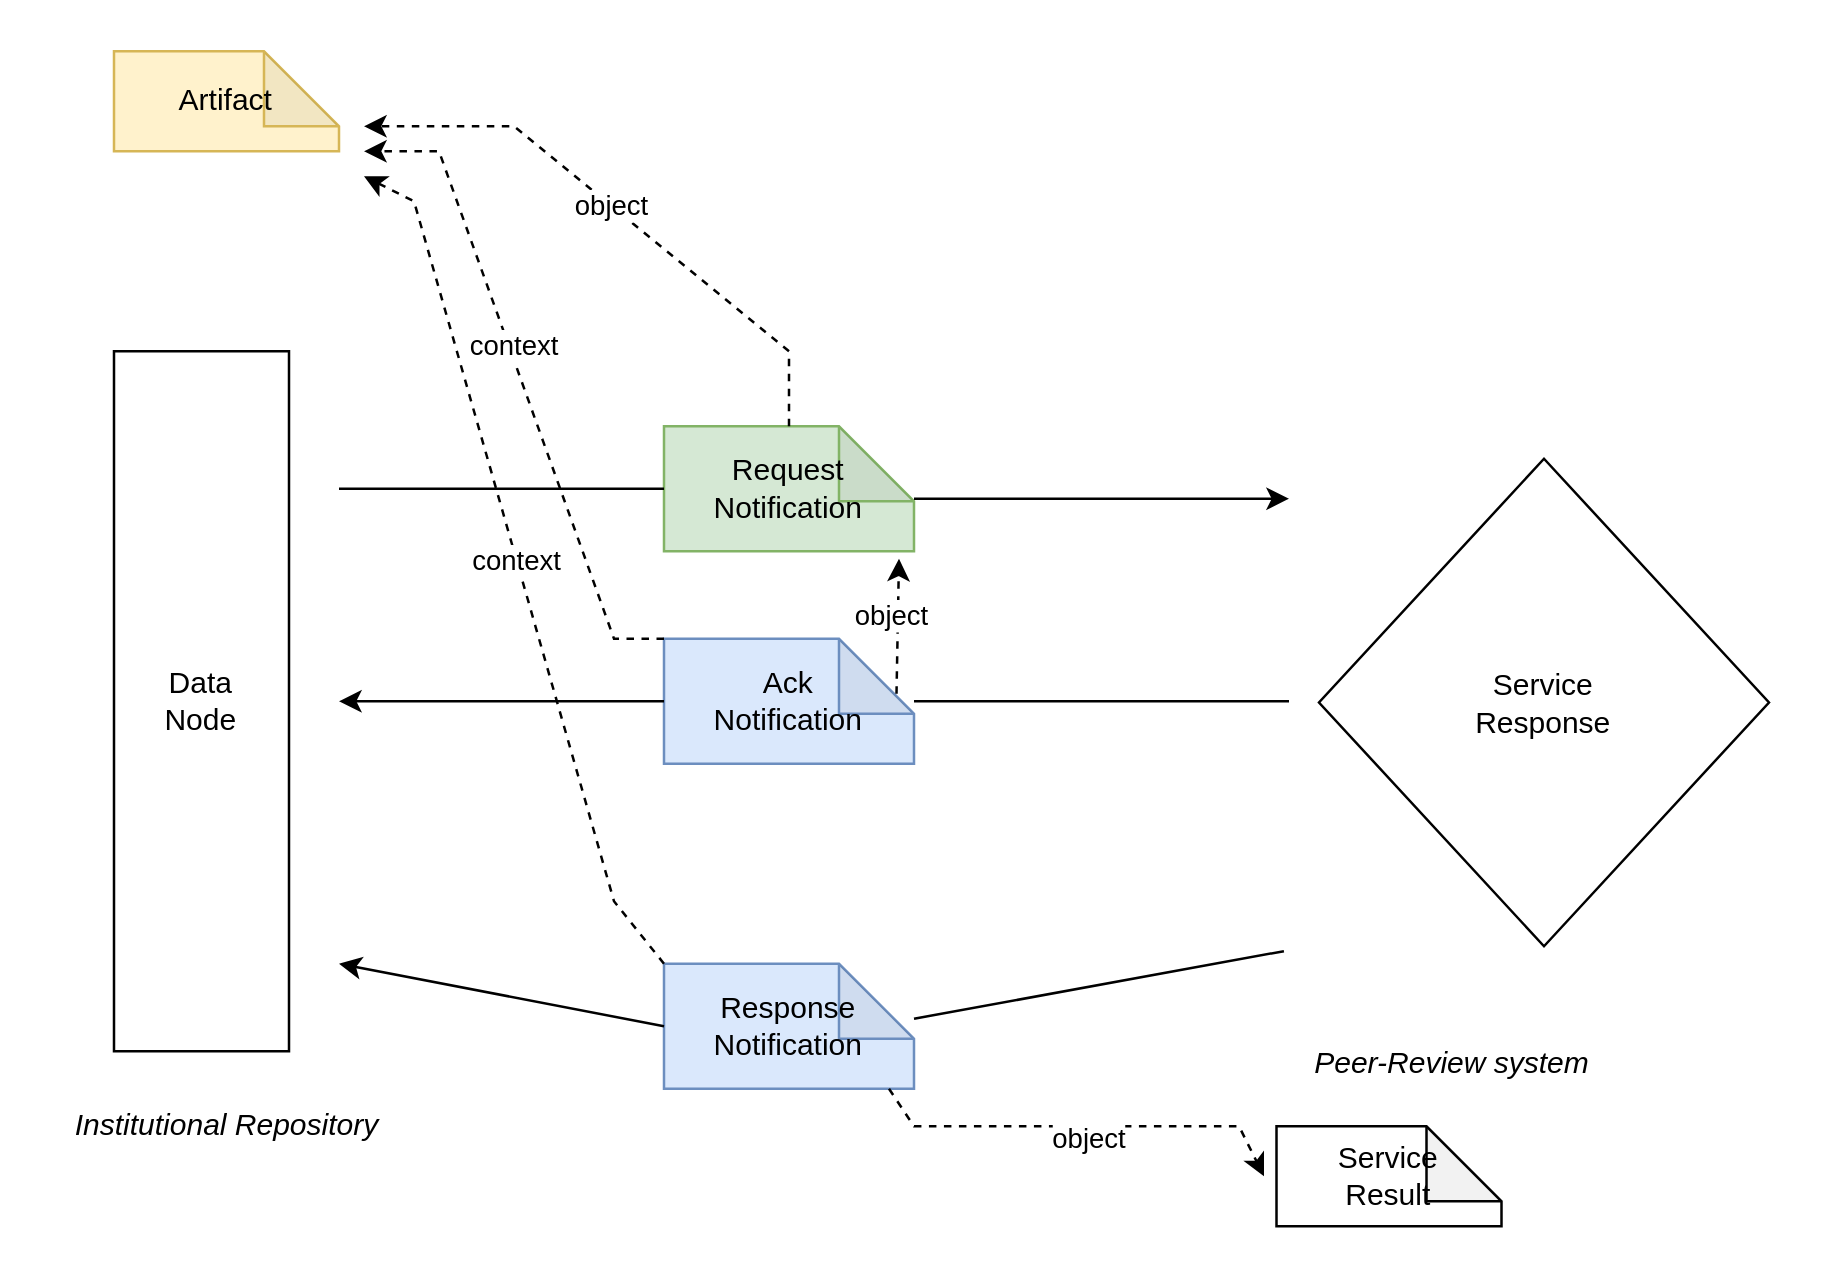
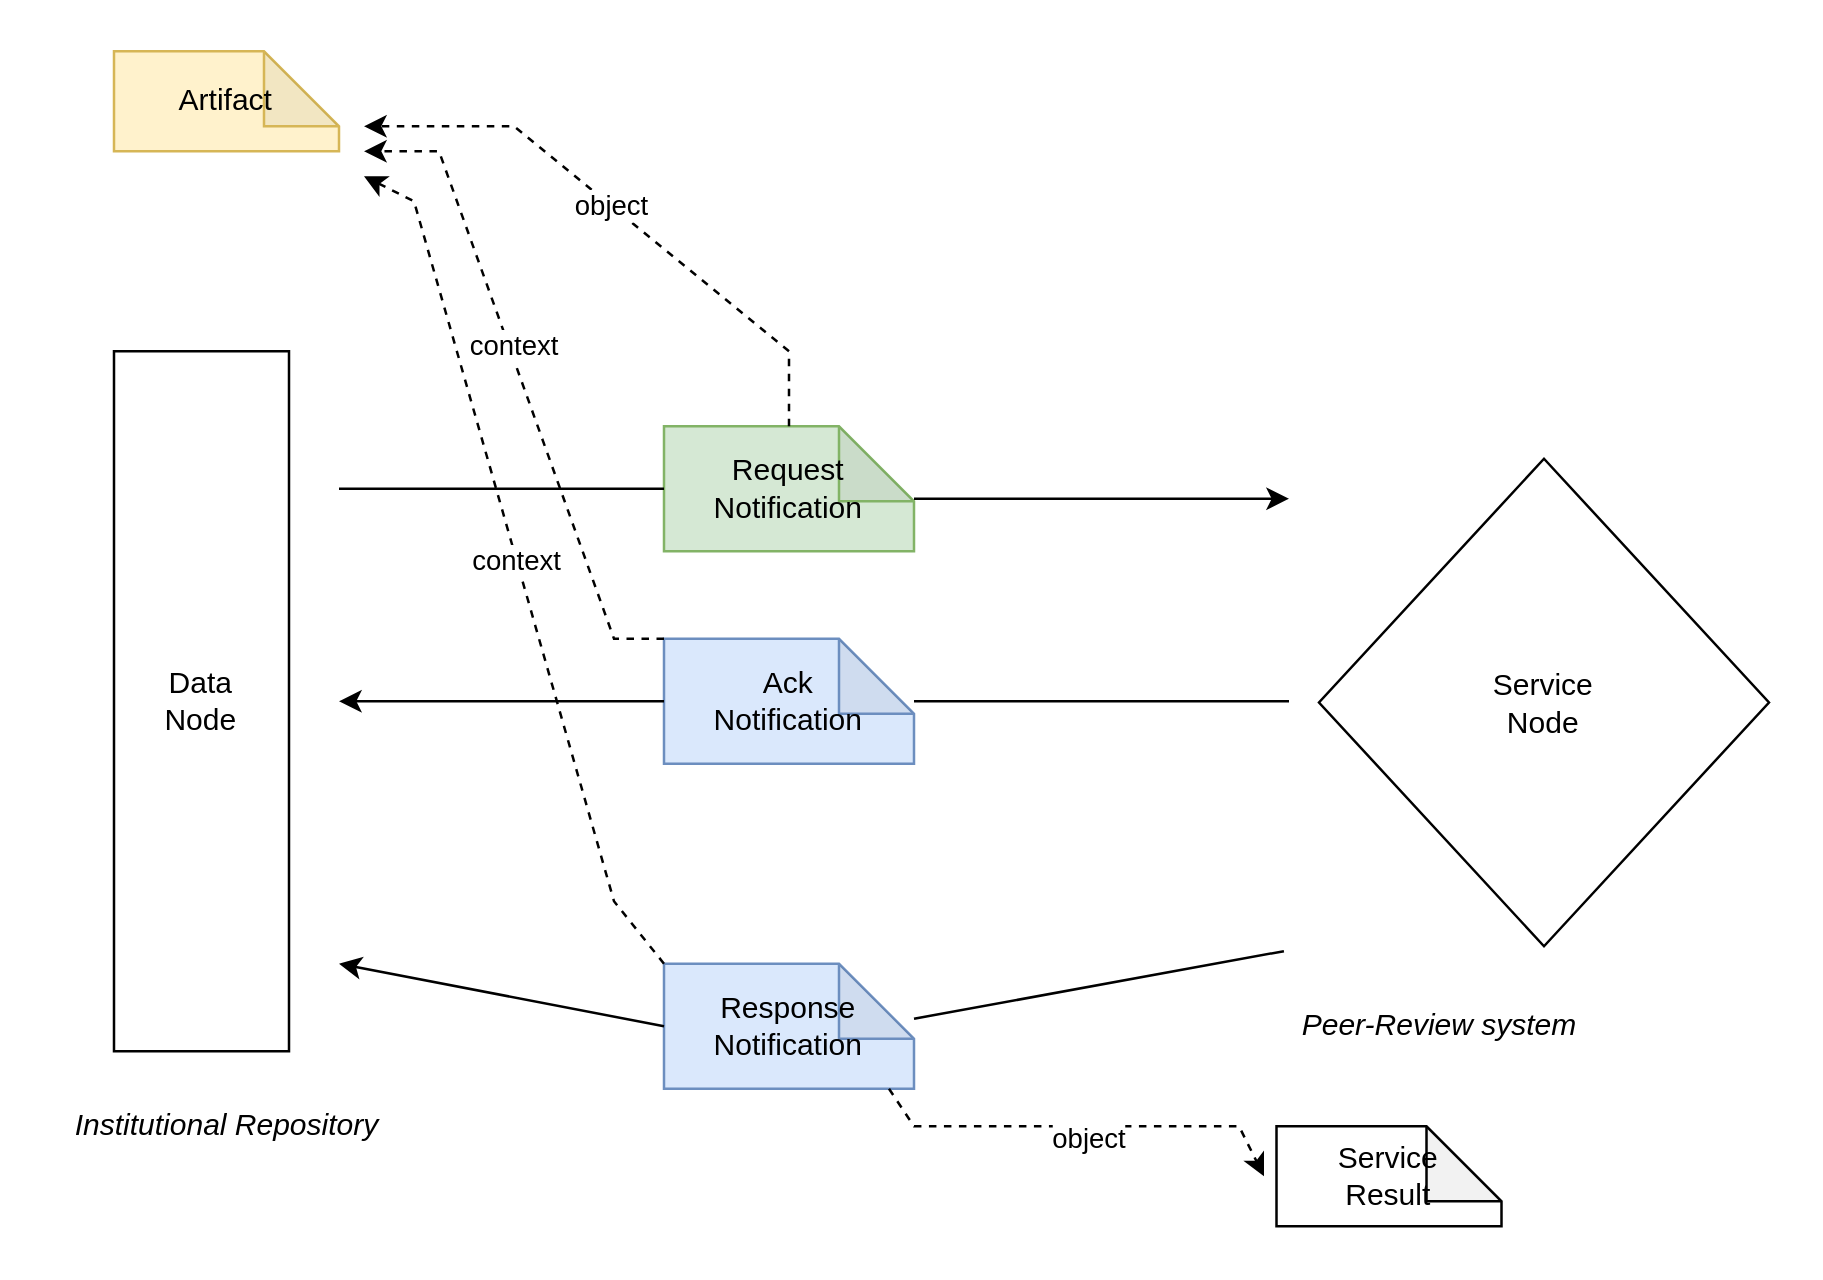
(897, 635) -> none
(1544, 704) -> (1544, 704)
(1451, 1064) -> (1439, 1026)
